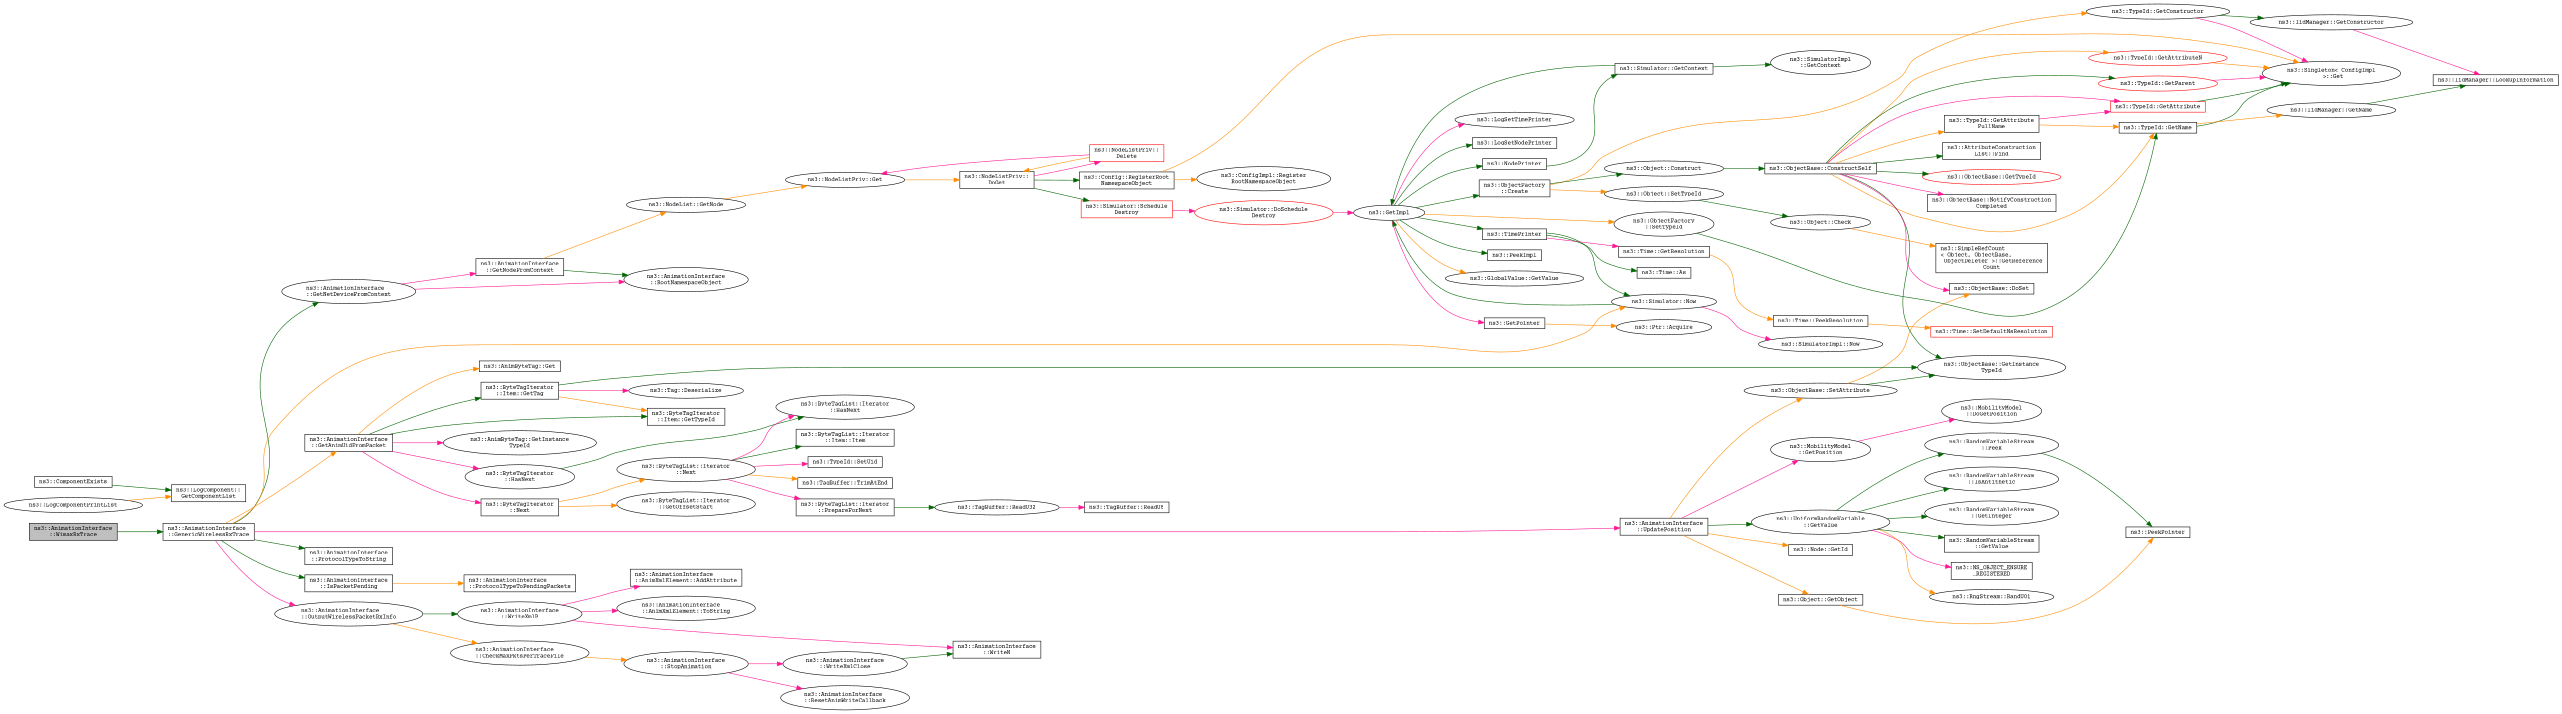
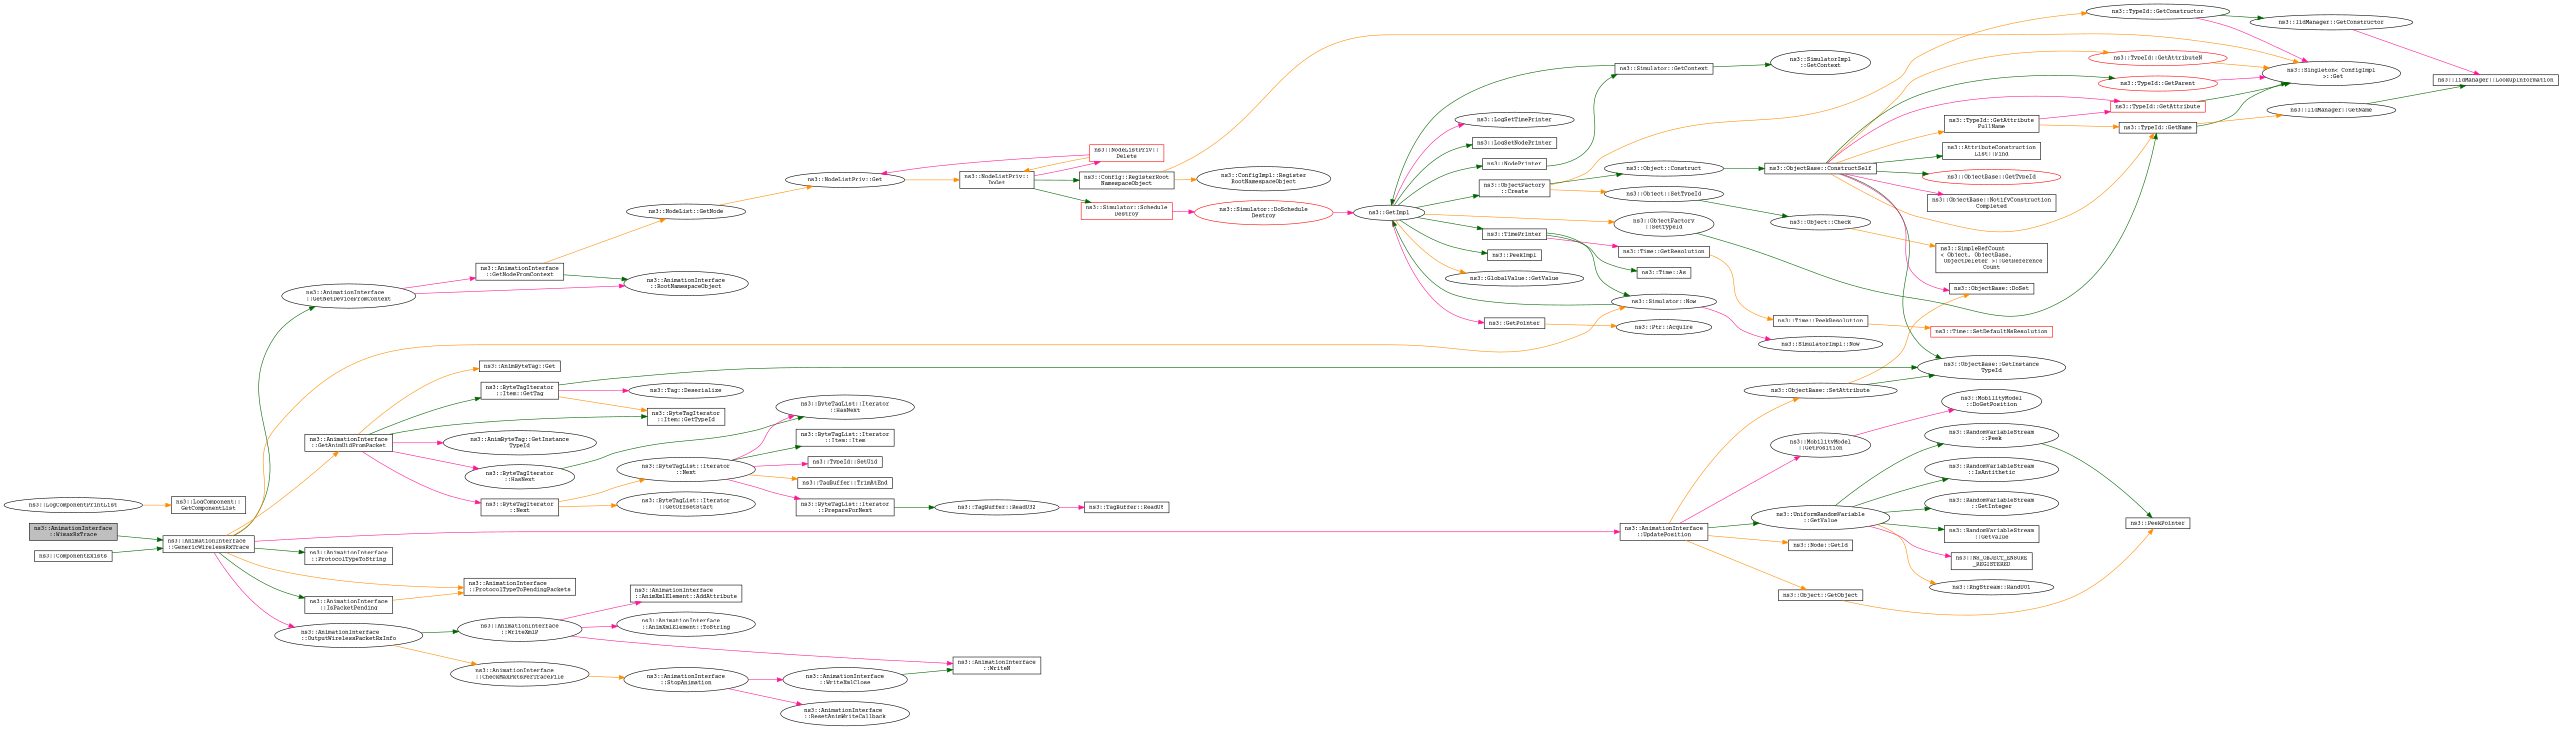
(139, 487) -> (135, 551)
none -> (341, 581)
